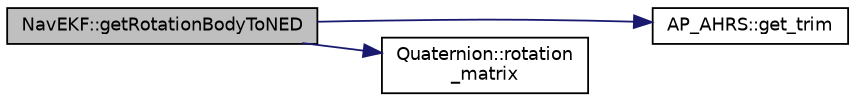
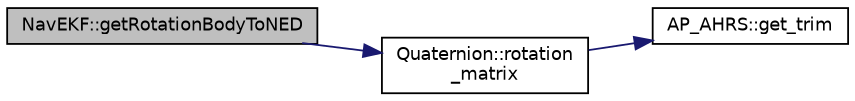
(476, 20) -> (612, 47)
